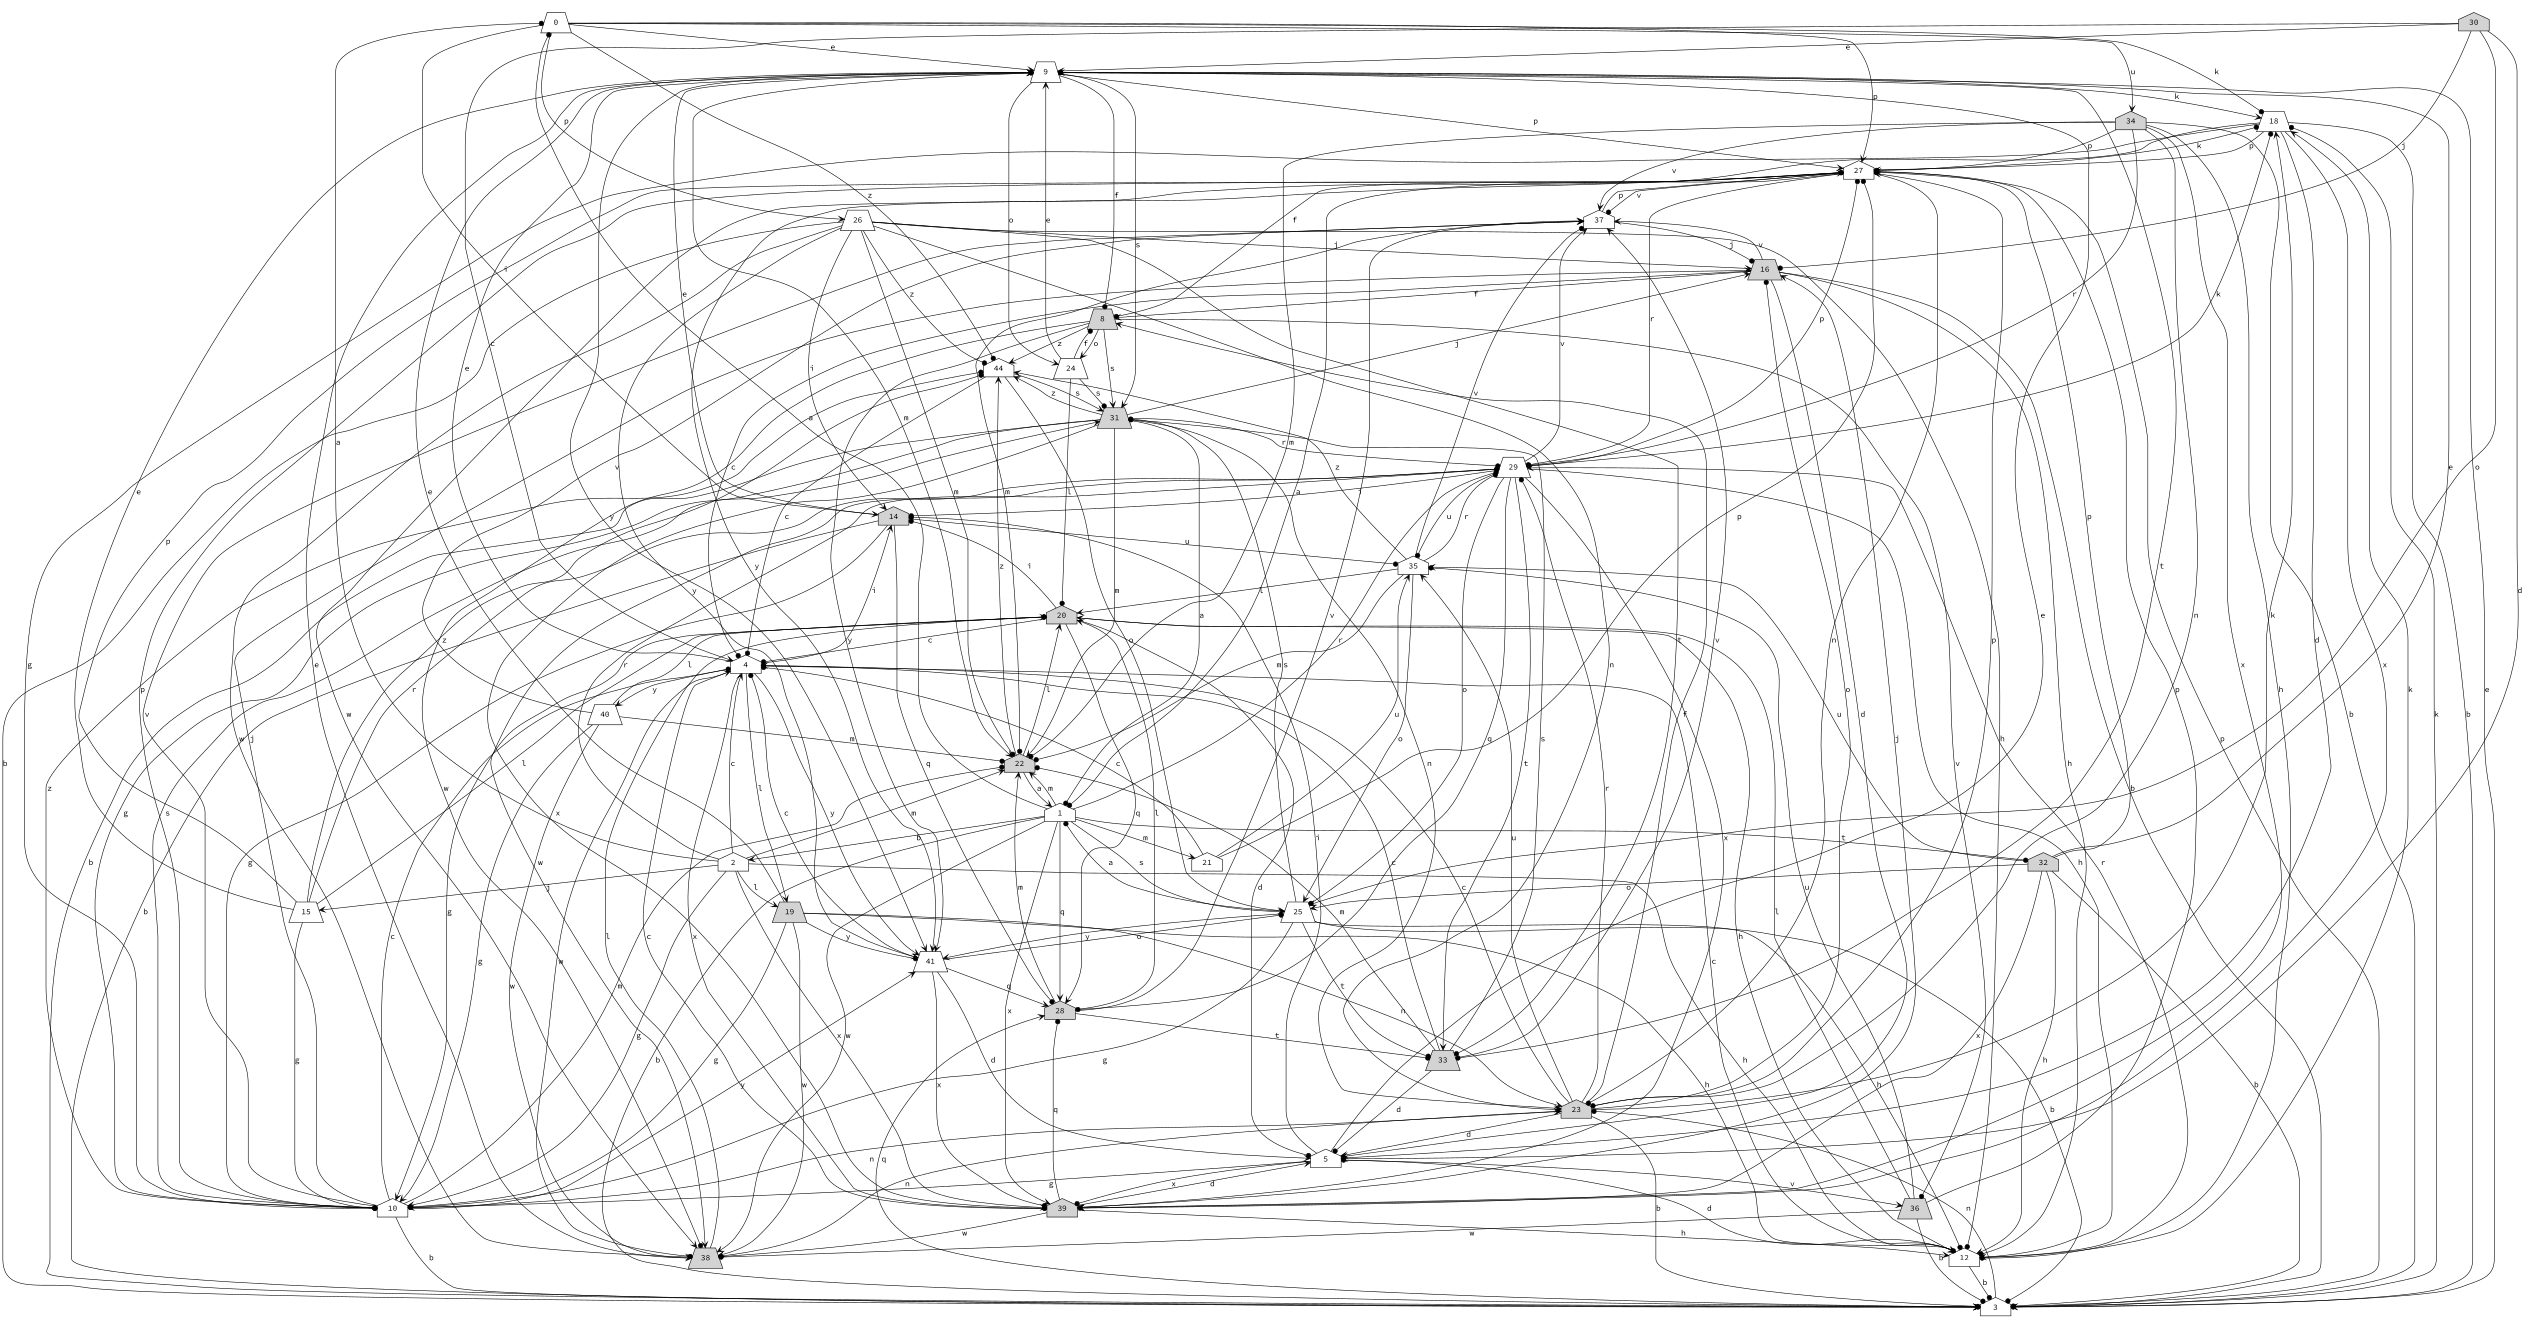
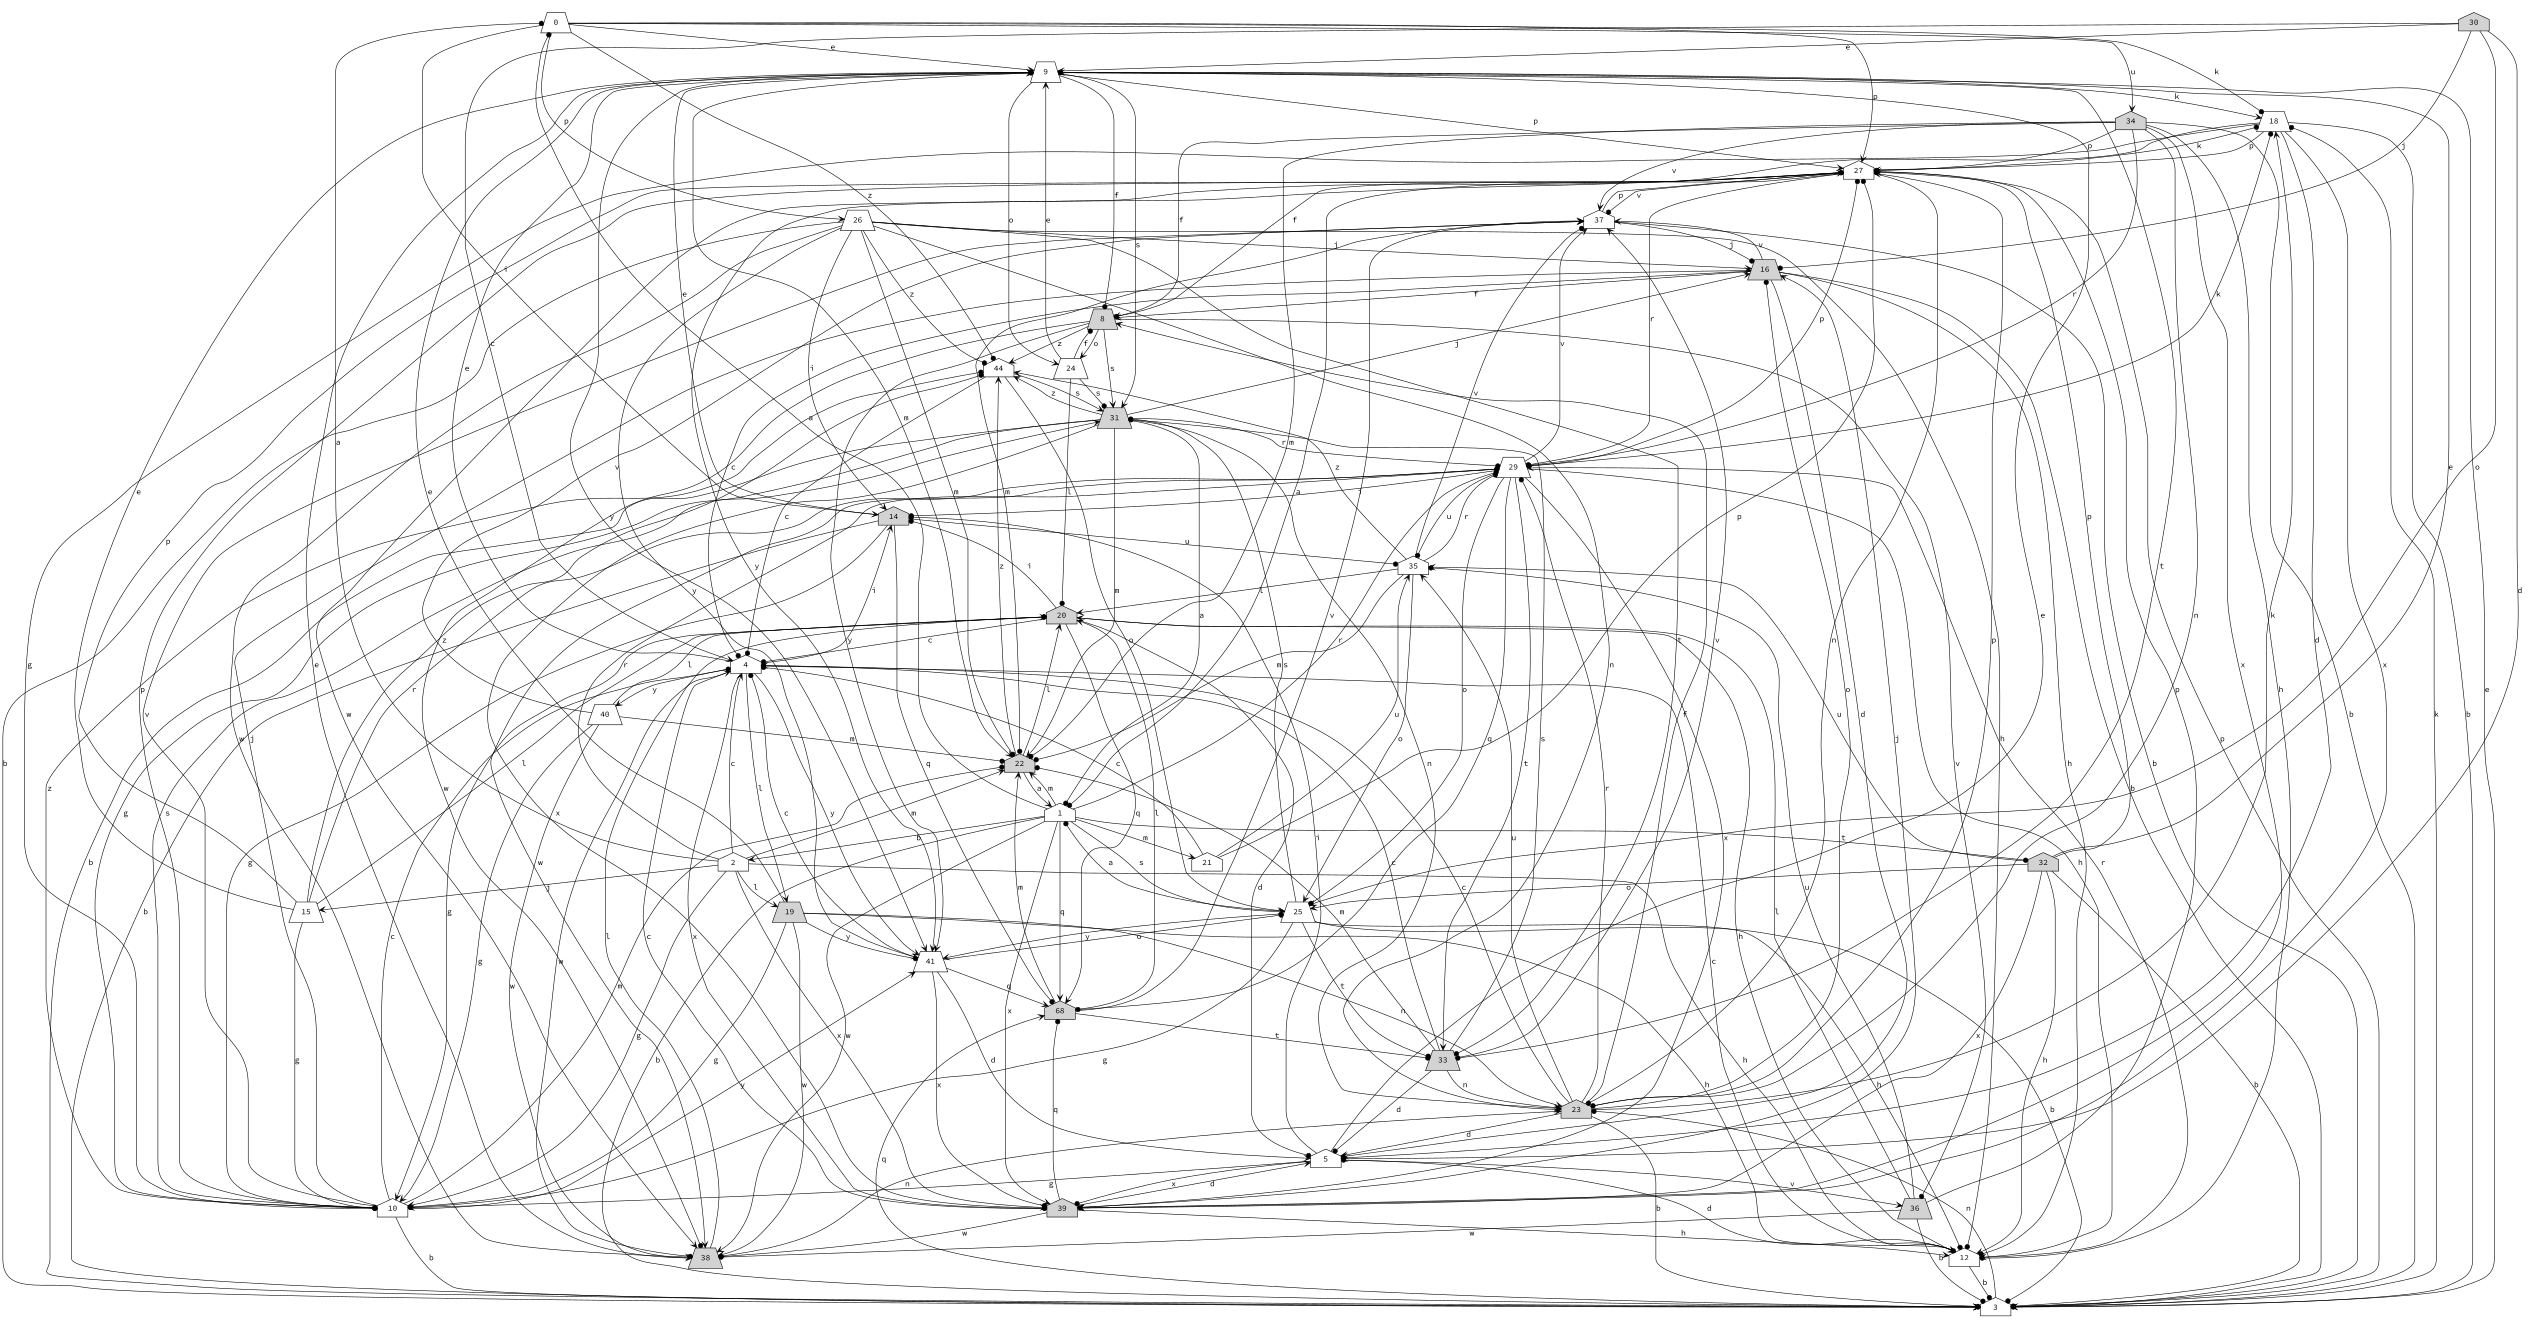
none -> (1492, 134)
none -> (2151, 769)
(2408, 798) -> none
(1060, 1011) -> (1060, 1011)
(979, 1137) -> (1496, 1100)
